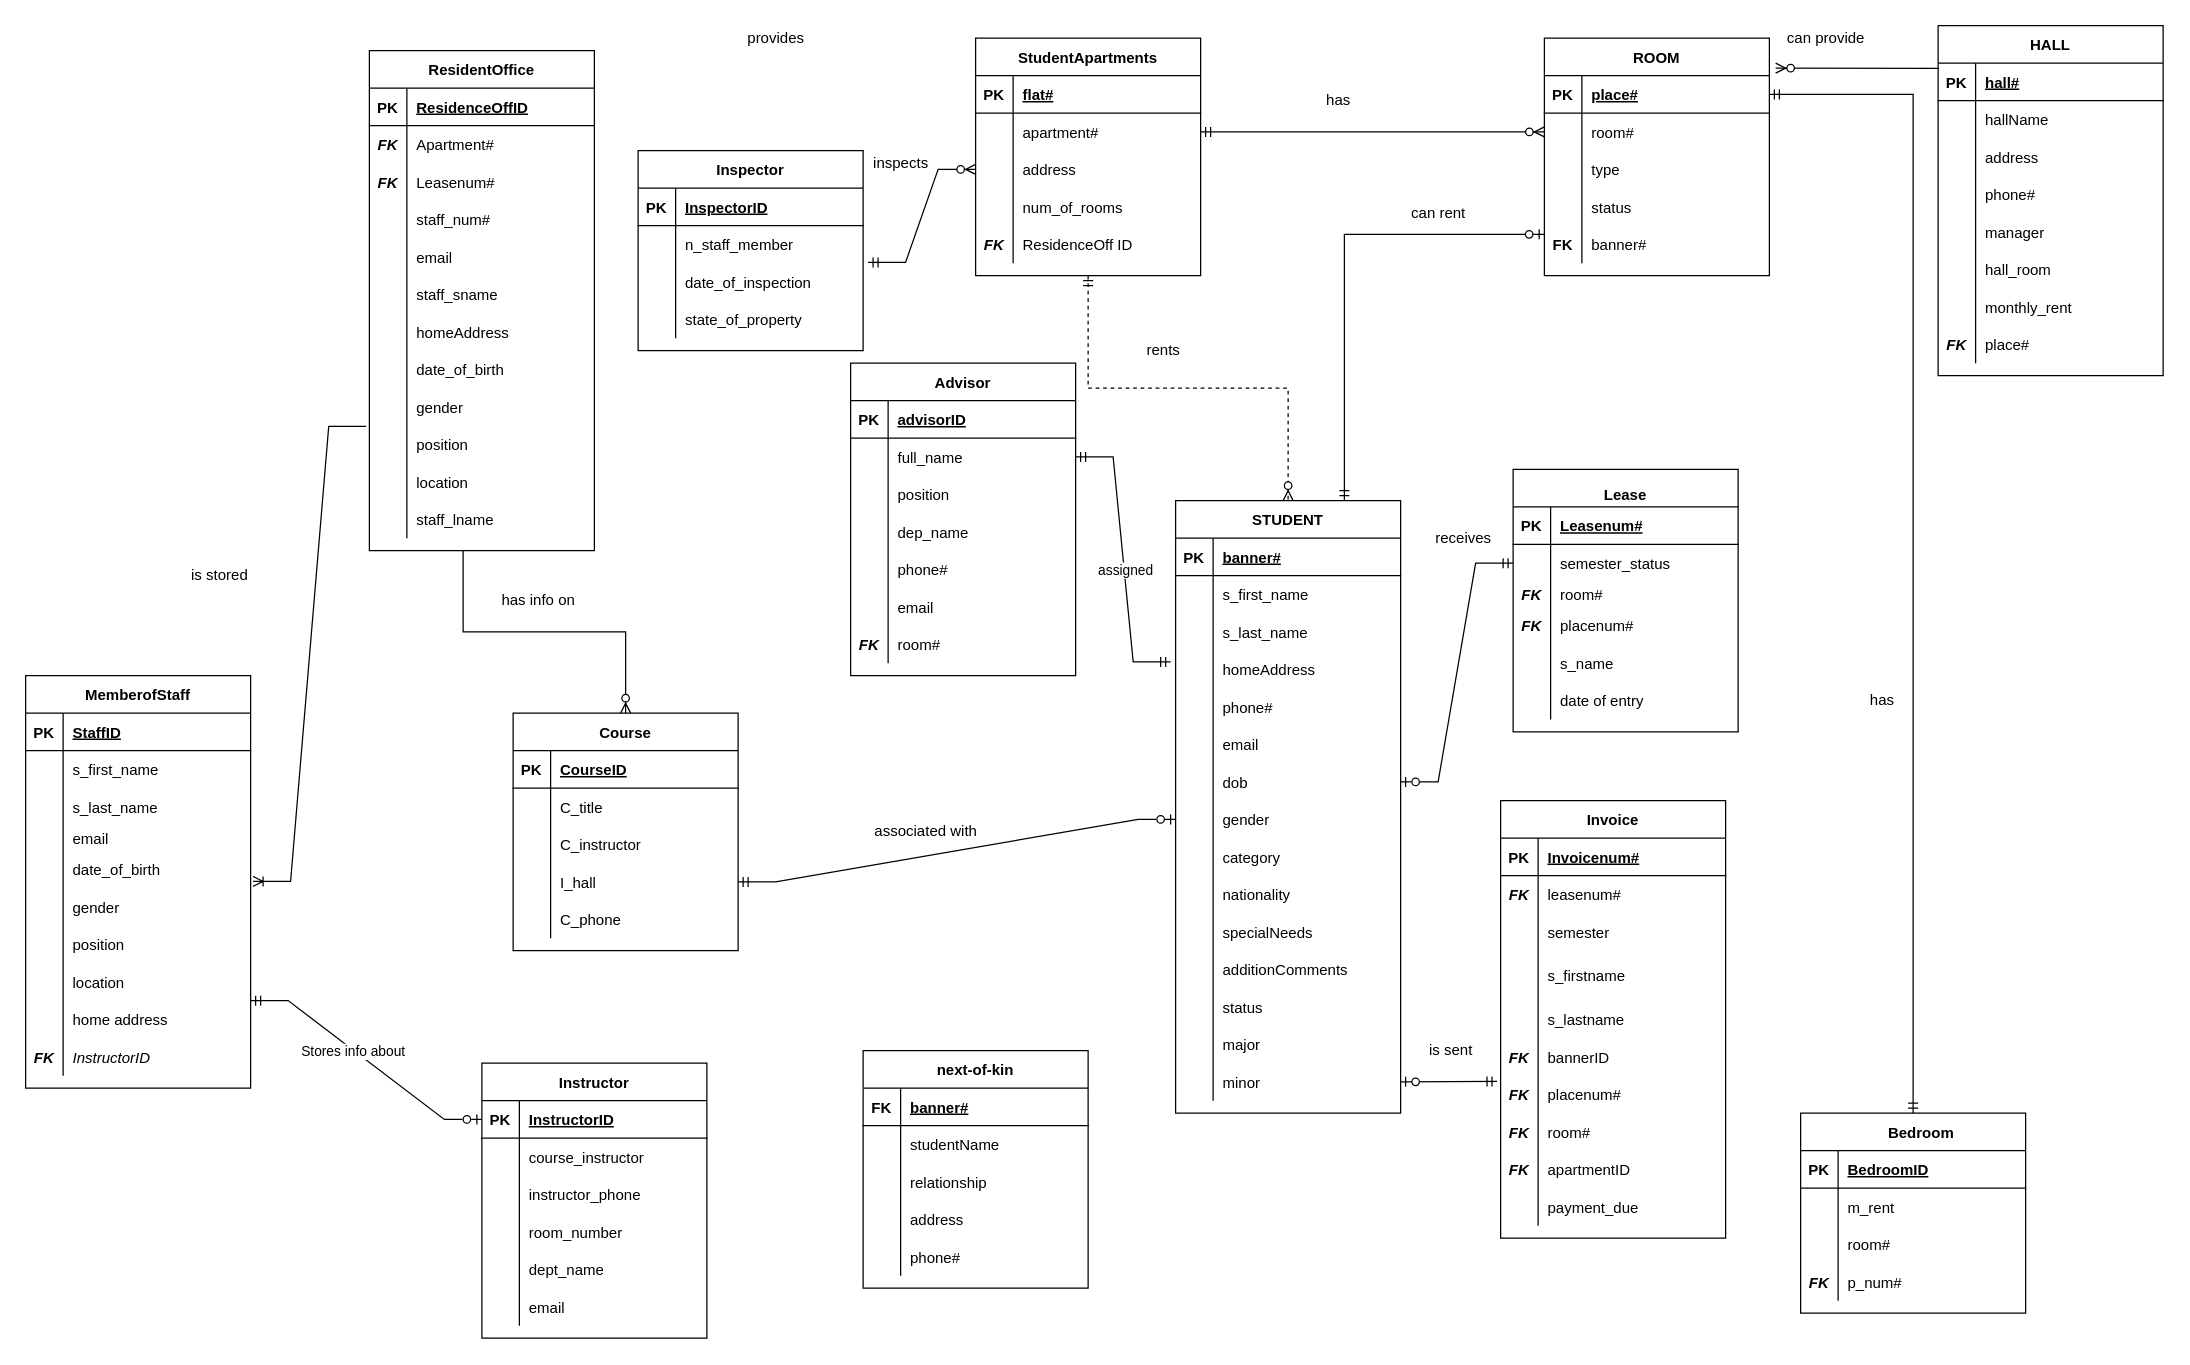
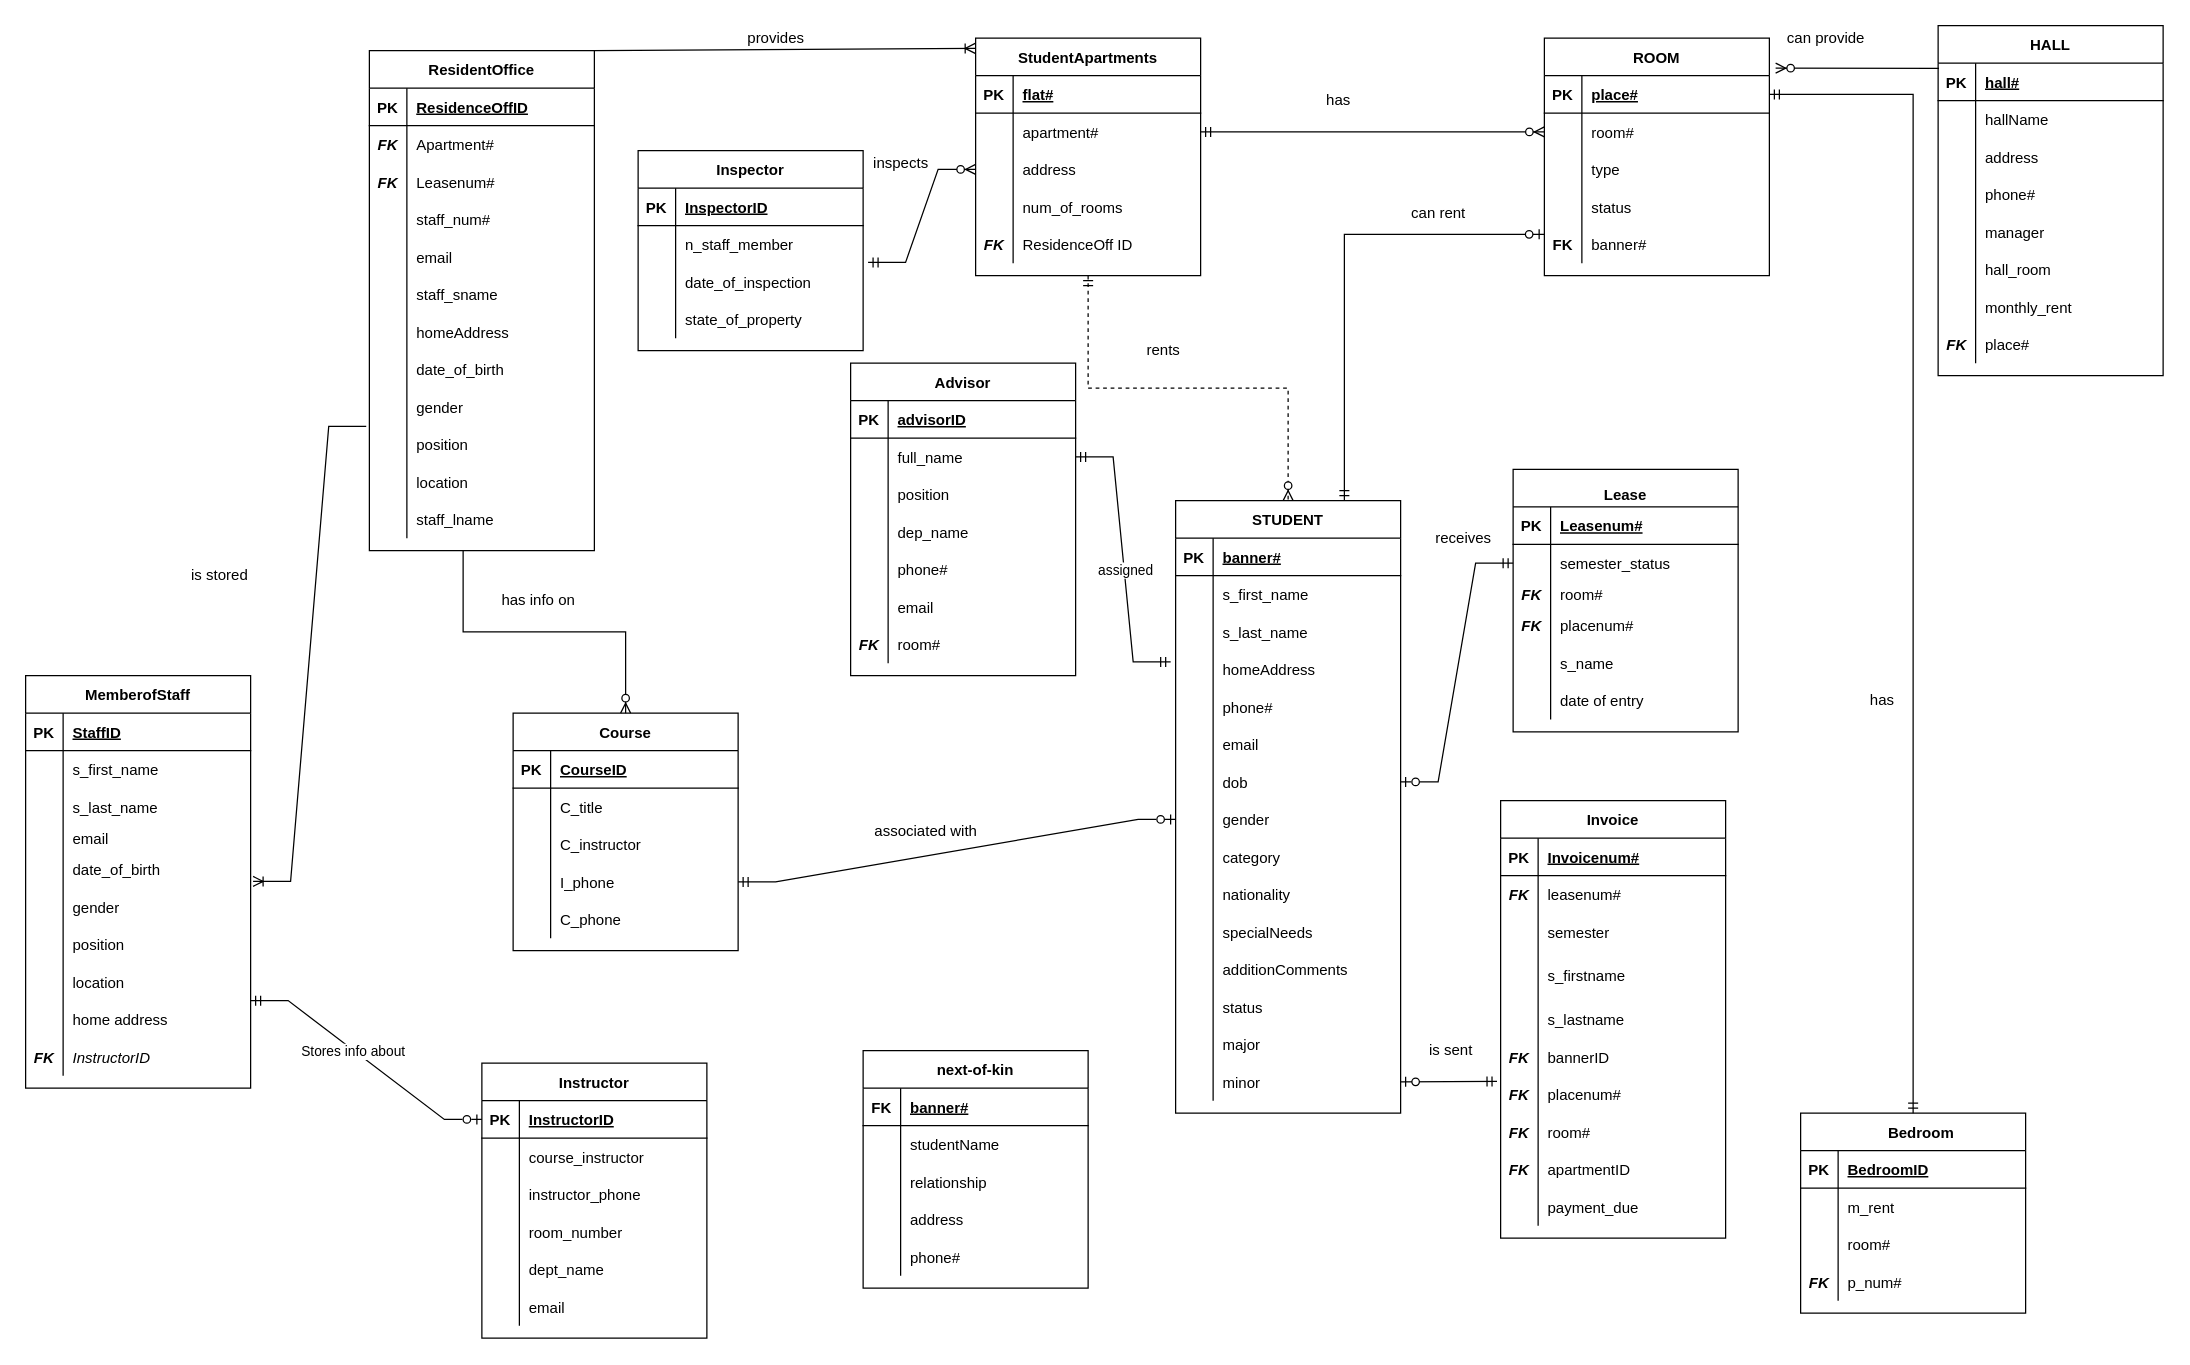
none -> (785, 49)
(581, 883) -> (589, 883)
